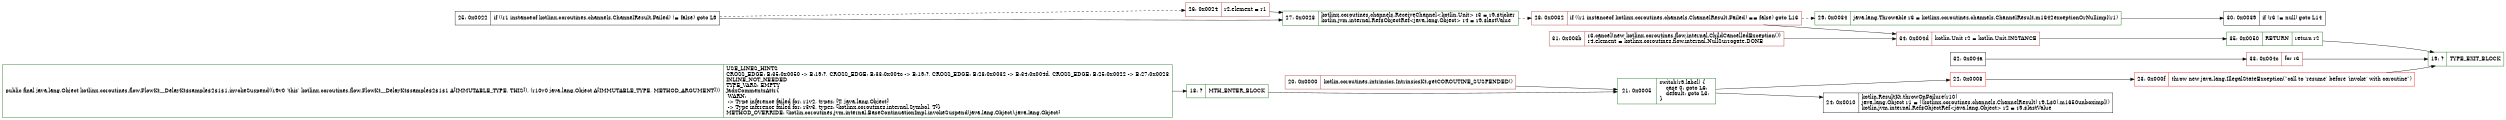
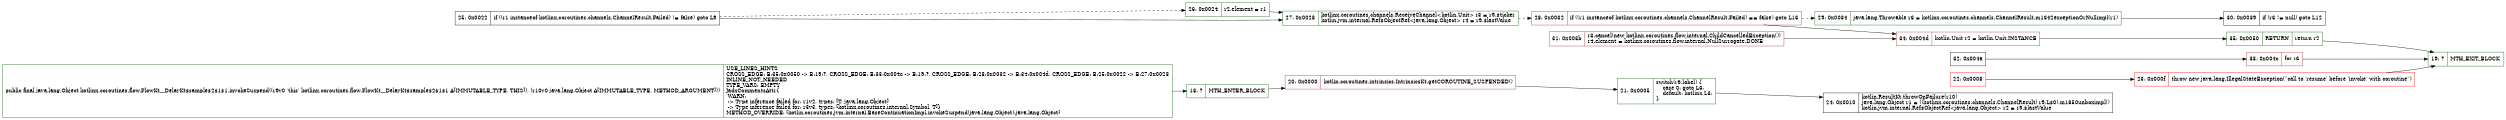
(1227, 10) -> (1227, 10)
(2292, 18) -> (2292, 18)
(2475, 59) -> (2475, 59)
(1831, 85) -> none
(1441, 93) -> (1275, 89)
(1684, 94) -> (1684, 94)
